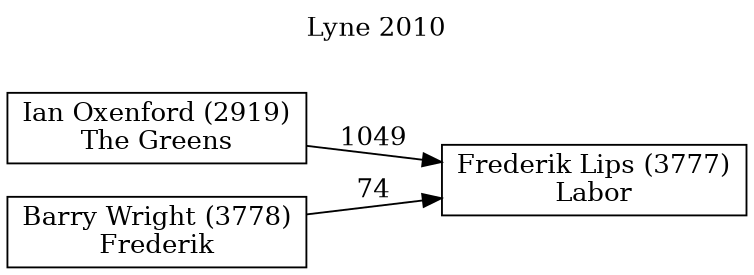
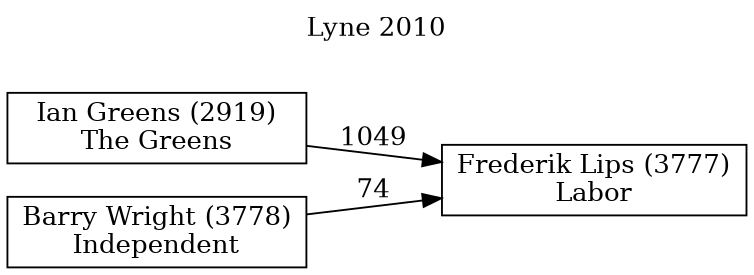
(157, 128) -> (157, 128)
(157, 232) -> (157, 232)
